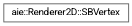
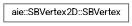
(66, 13) -> (66, 13)
